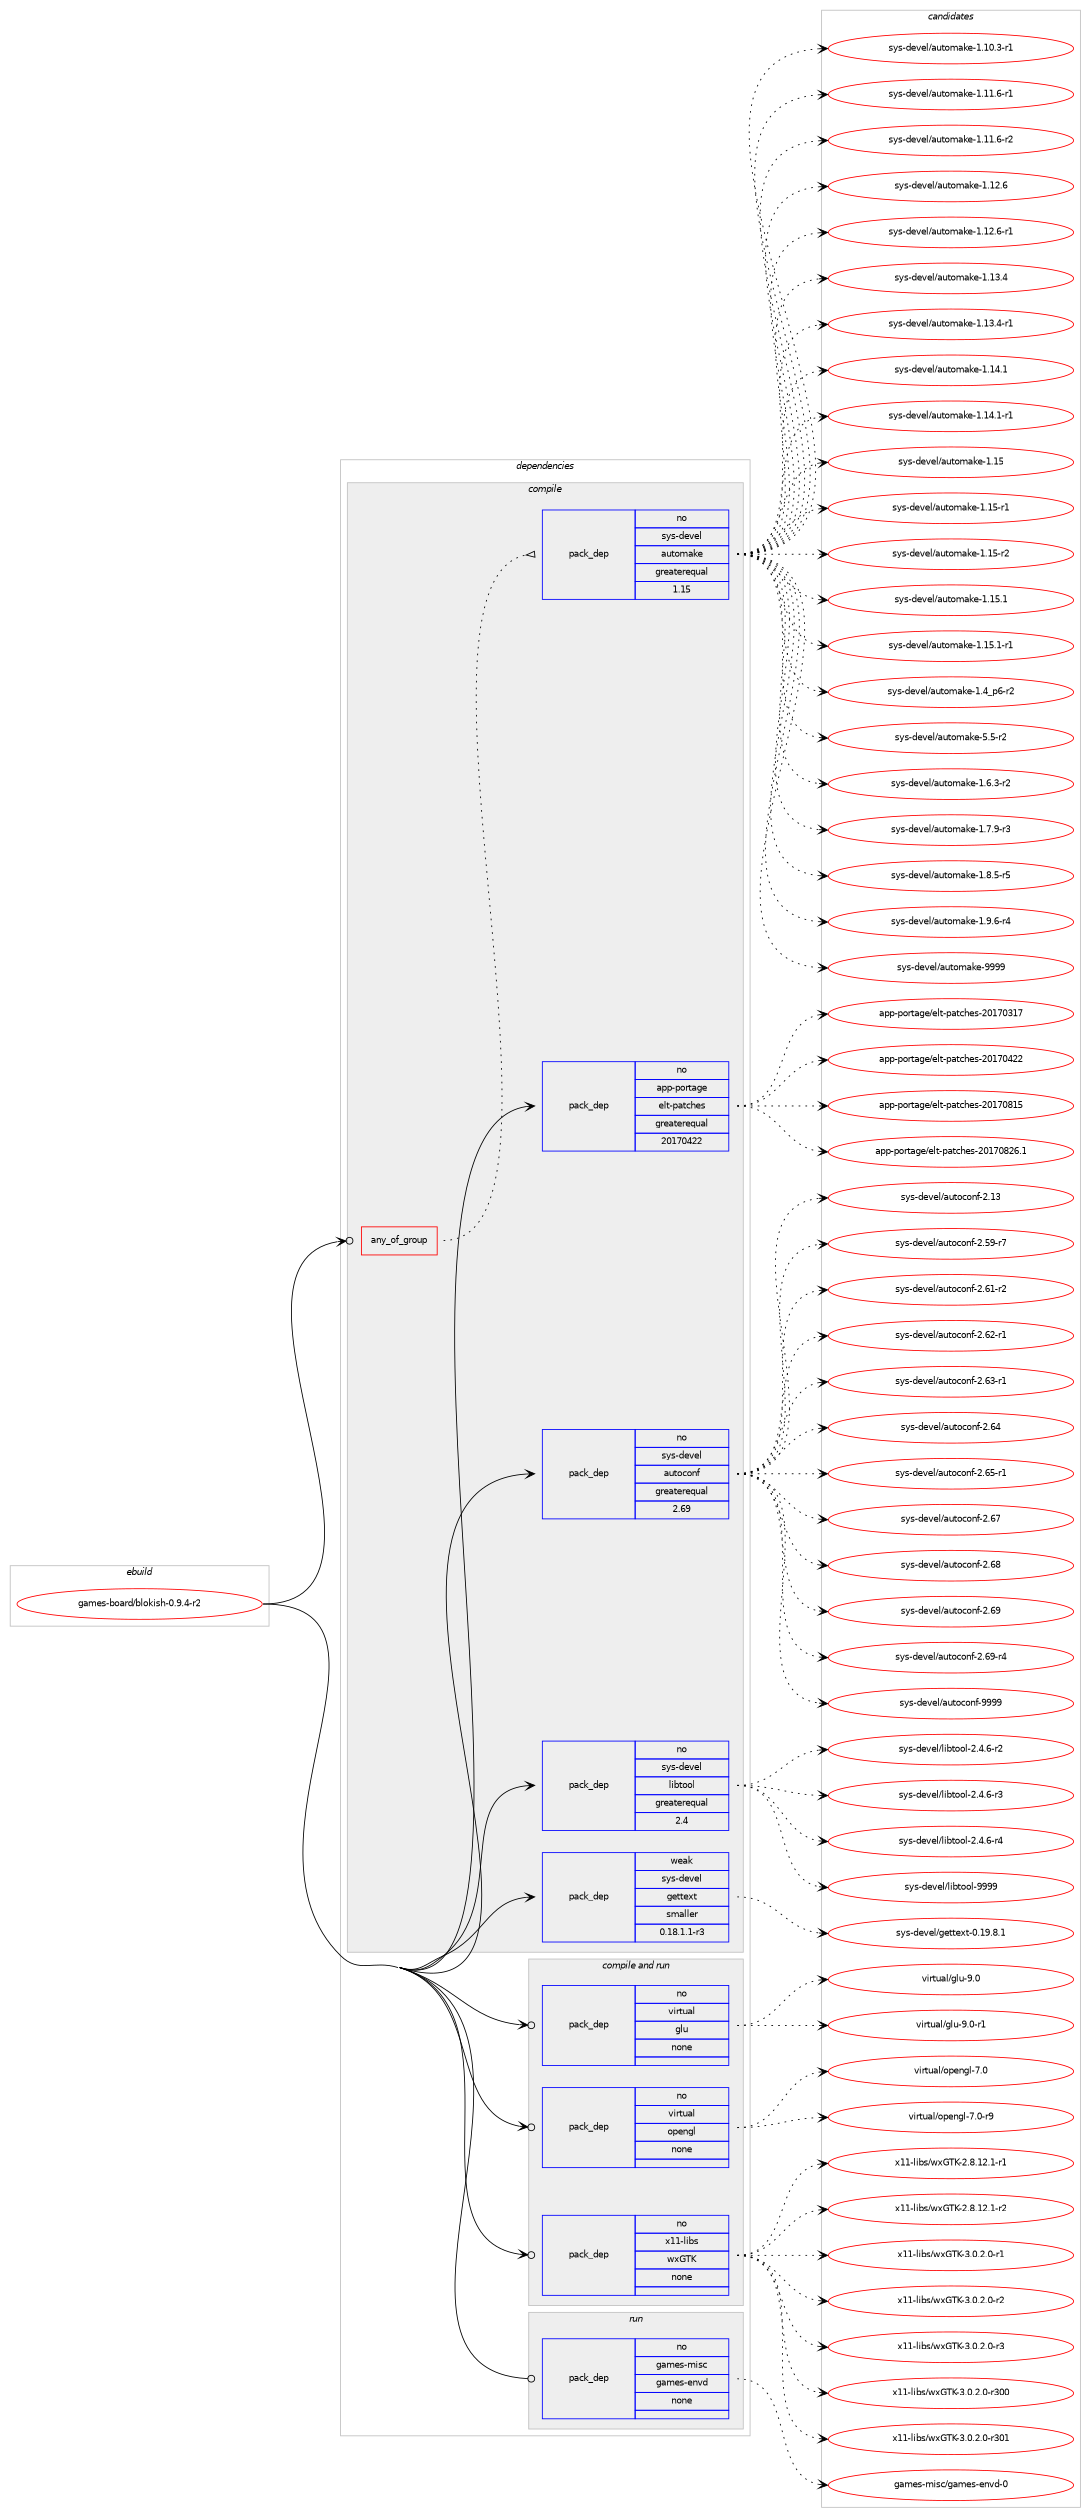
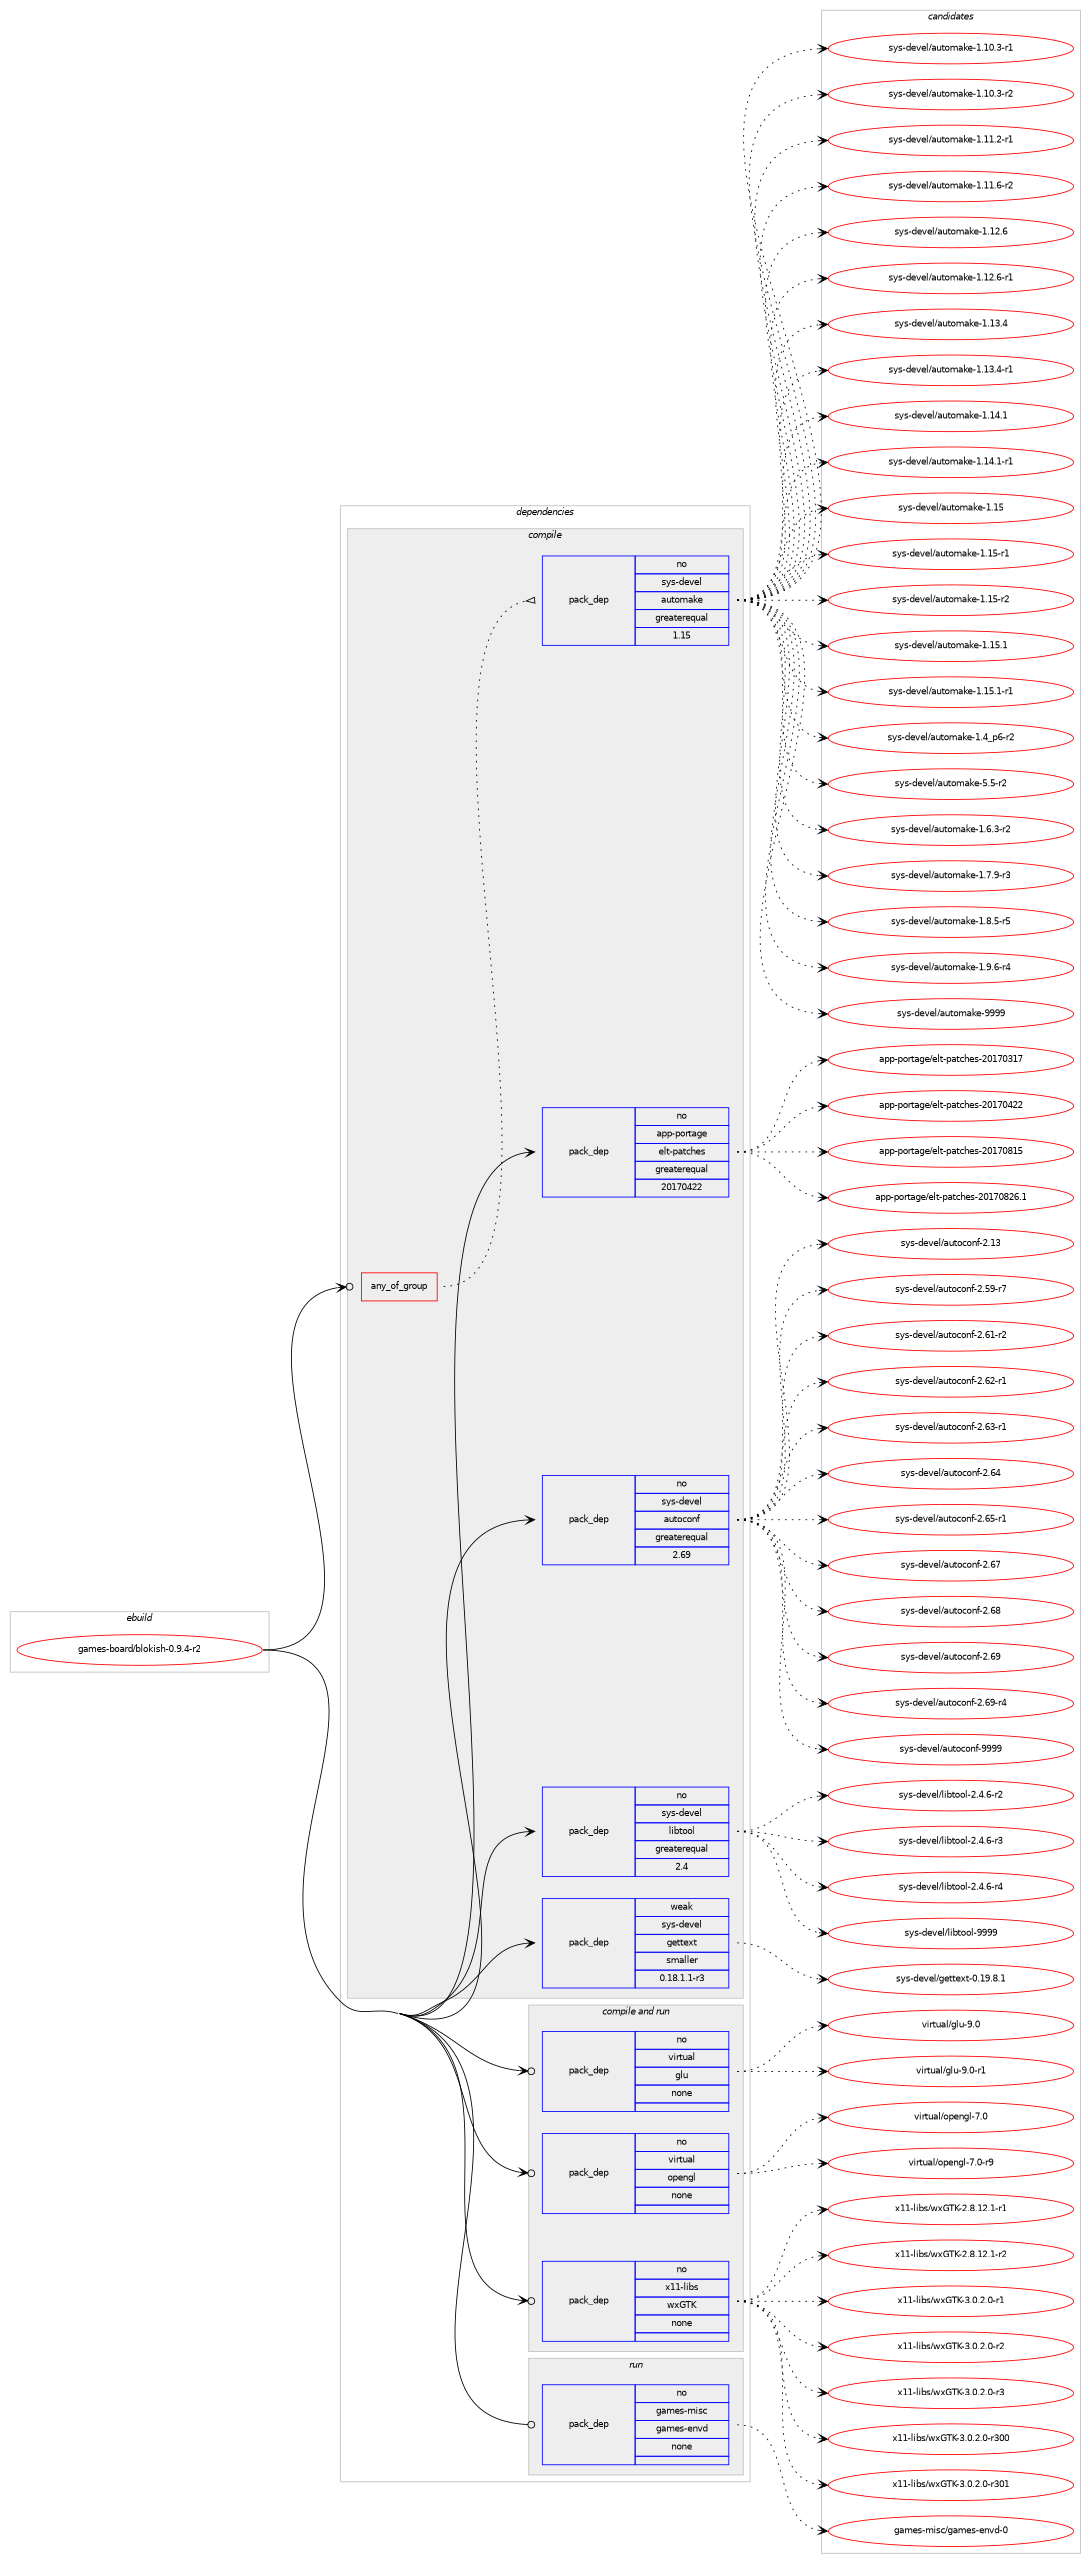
(951, 95) -> (951, 140)
none -> (951, 95)
